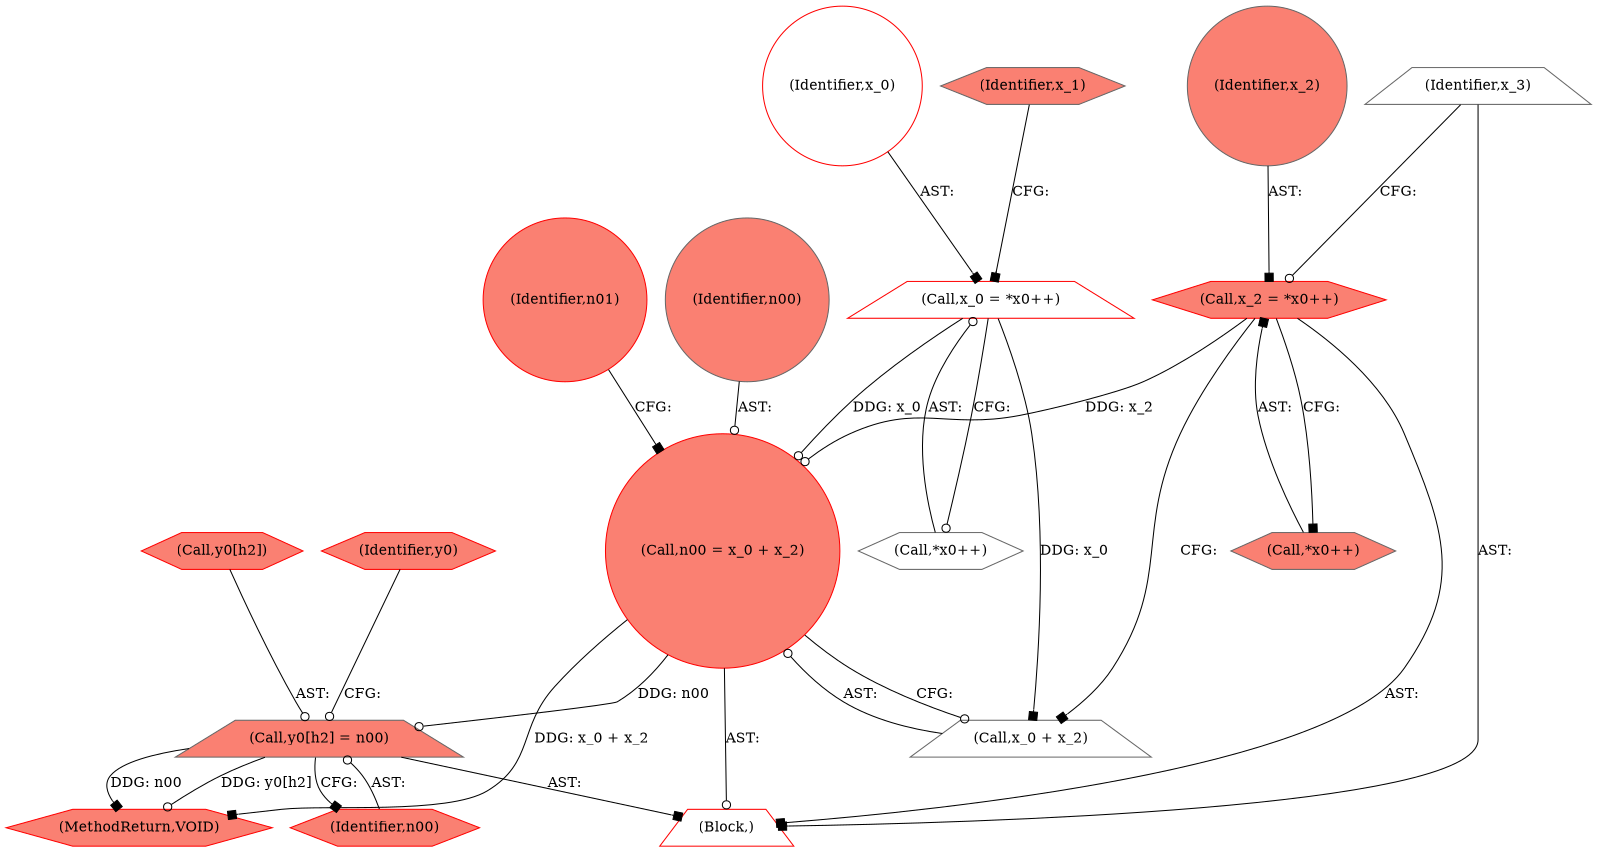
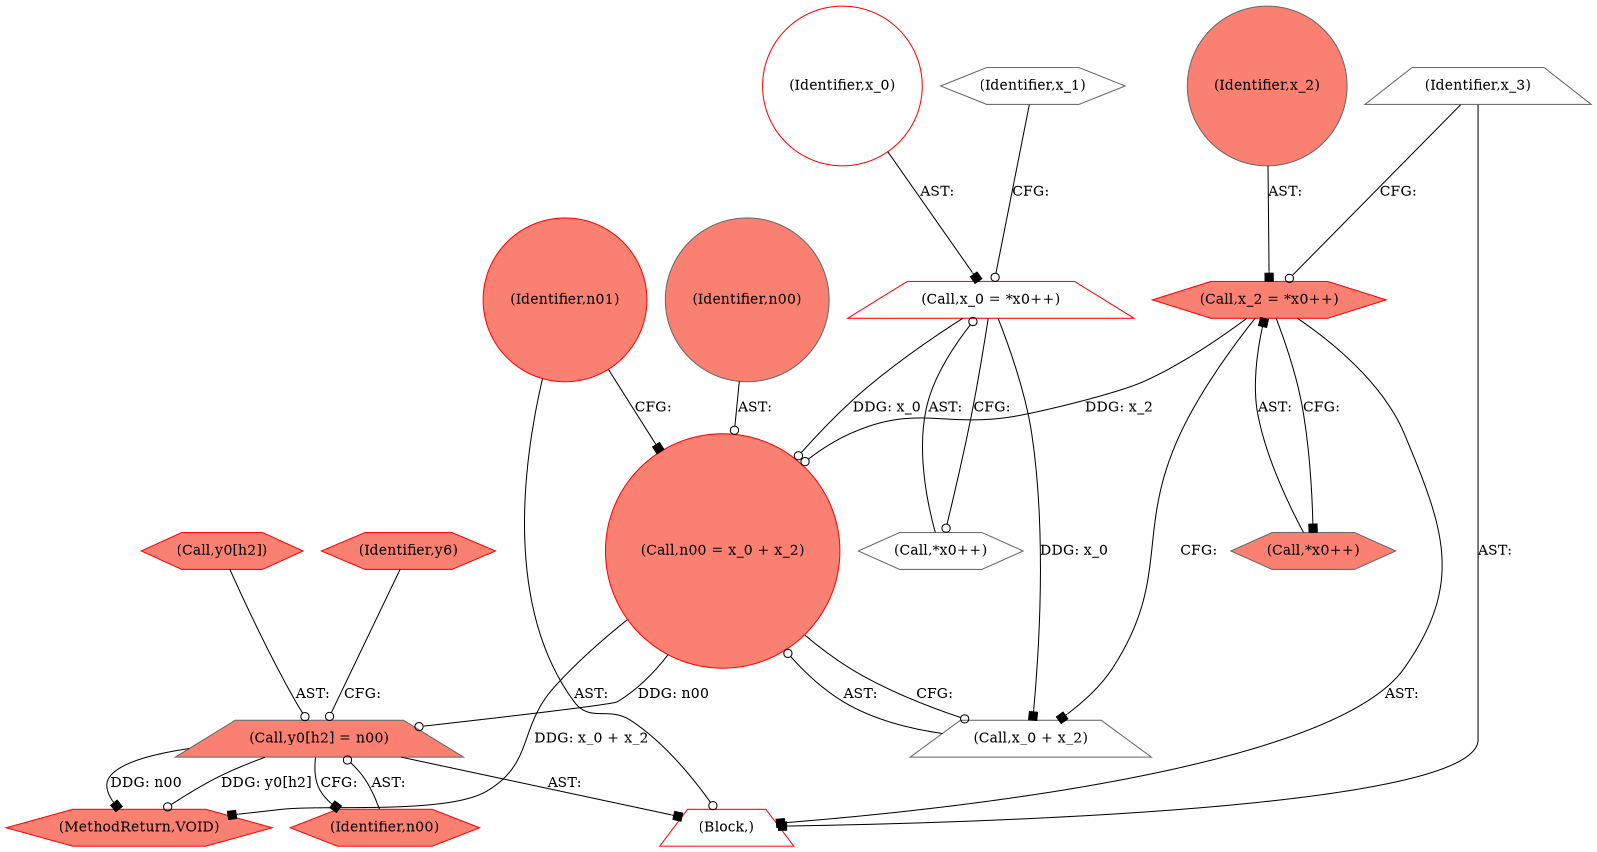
(1033, 86) -> (1033, 86)
(1013, 189) -> (1013, 189)
(408, 551) -> (408, 551)
(725, 734) -> (540, 631)
